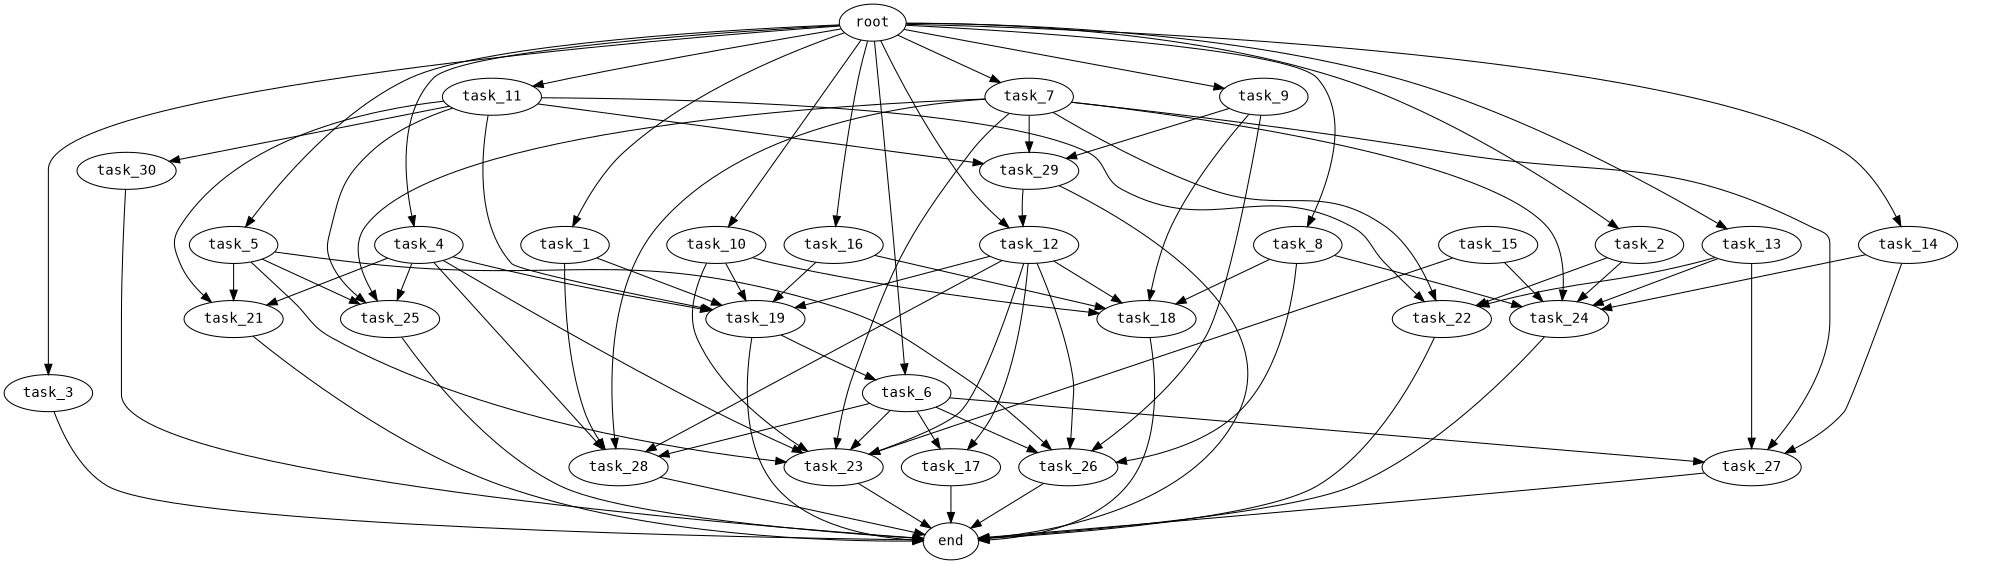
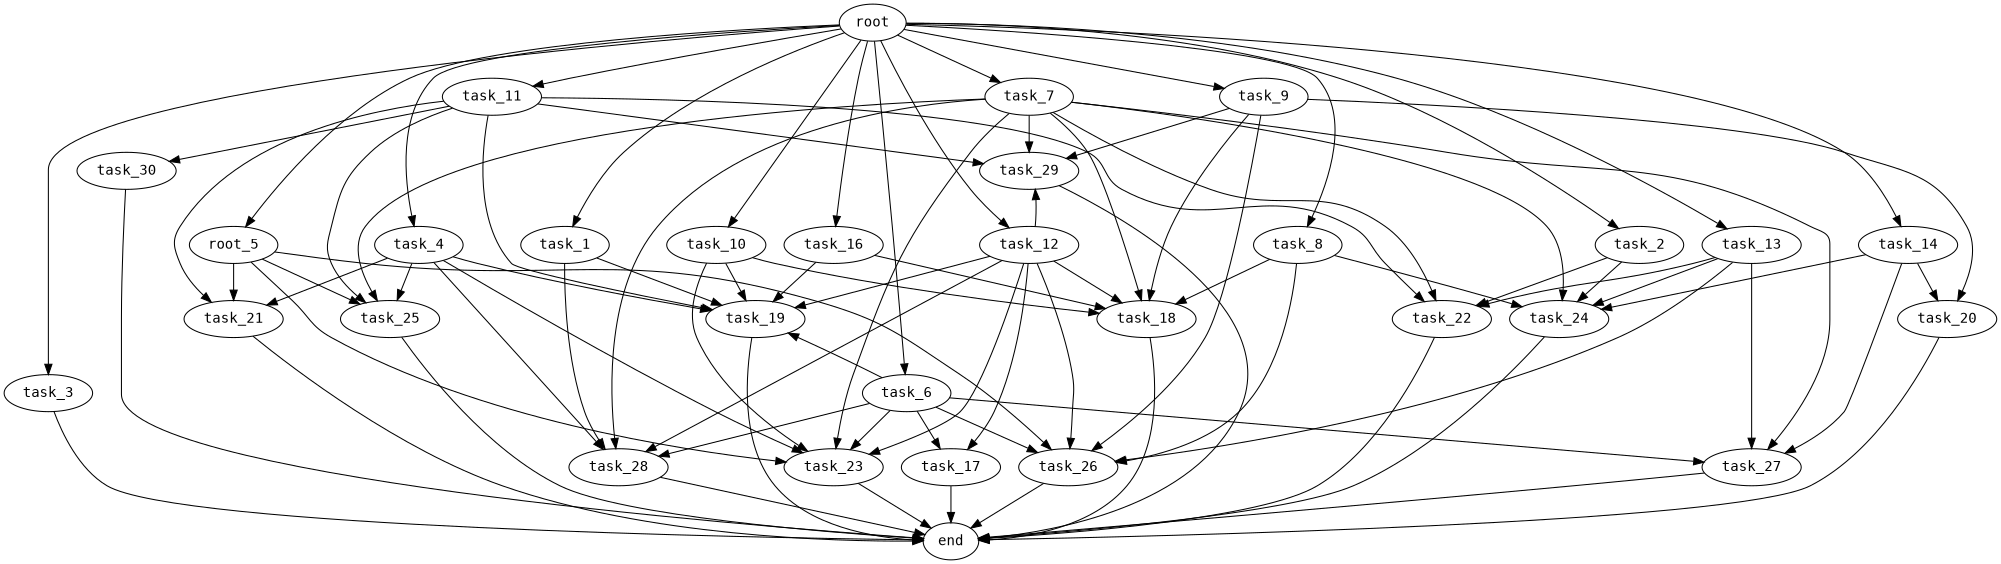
none -> (1107, 195)
(1022, 203) -> (1036, 213)
(234, 245) -> (234, 245)
(1488, 245) -> none
none -> (1947, 319)
(817, 353) -> (840, 357)
none -> (1443, 398)
